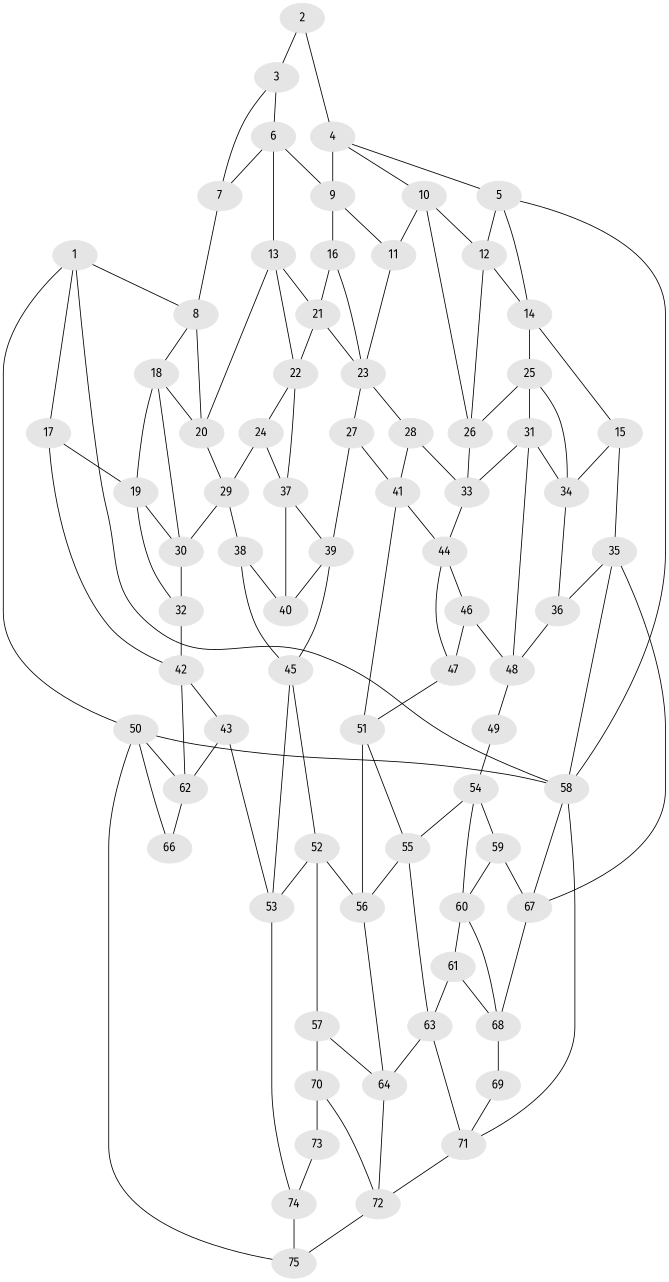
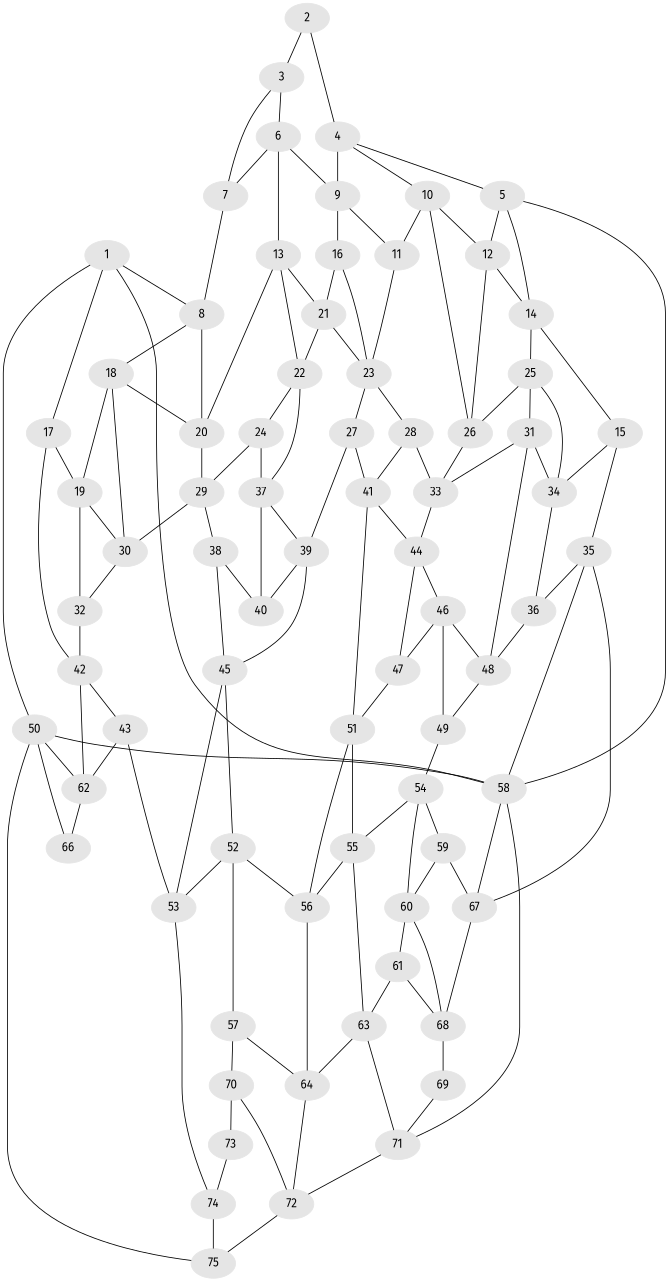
none -> (443, 670)
